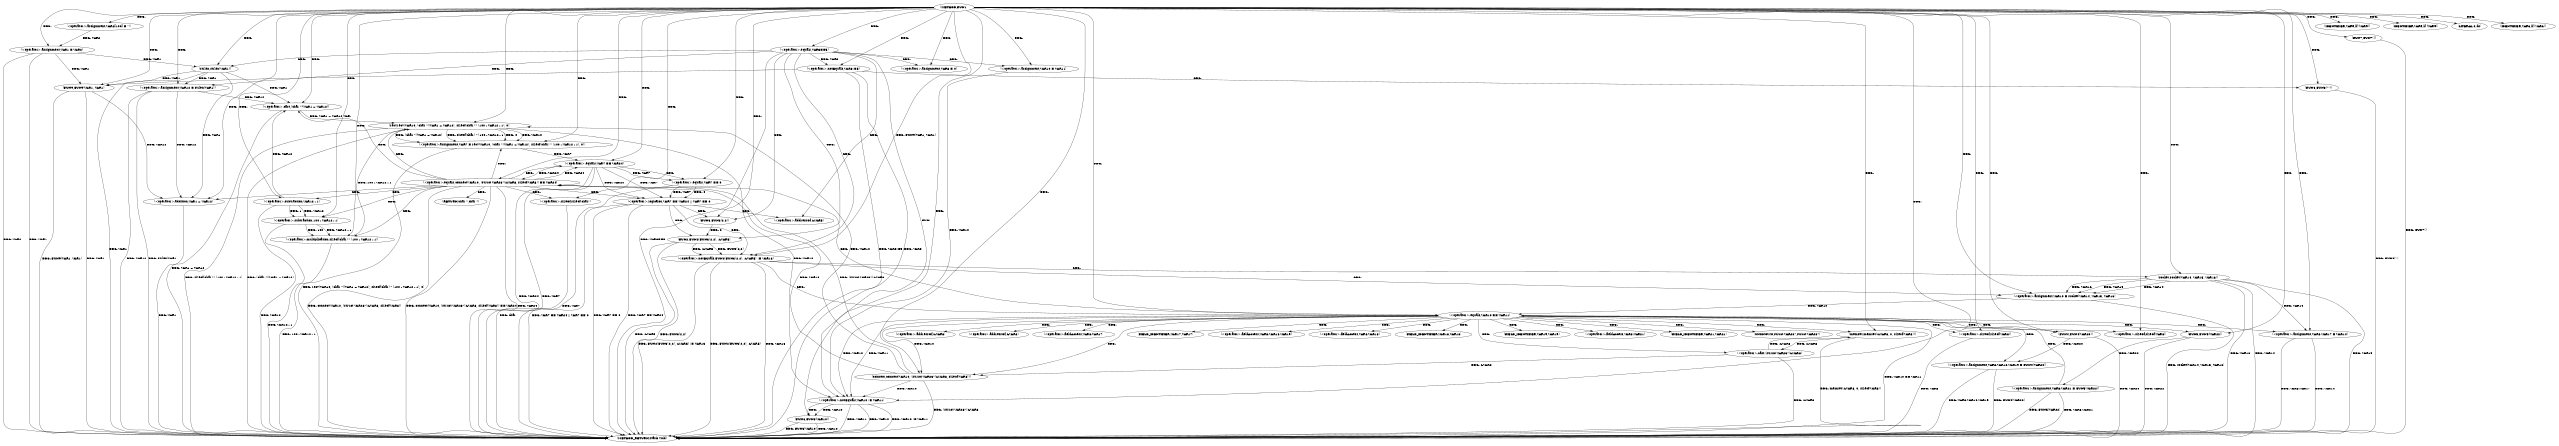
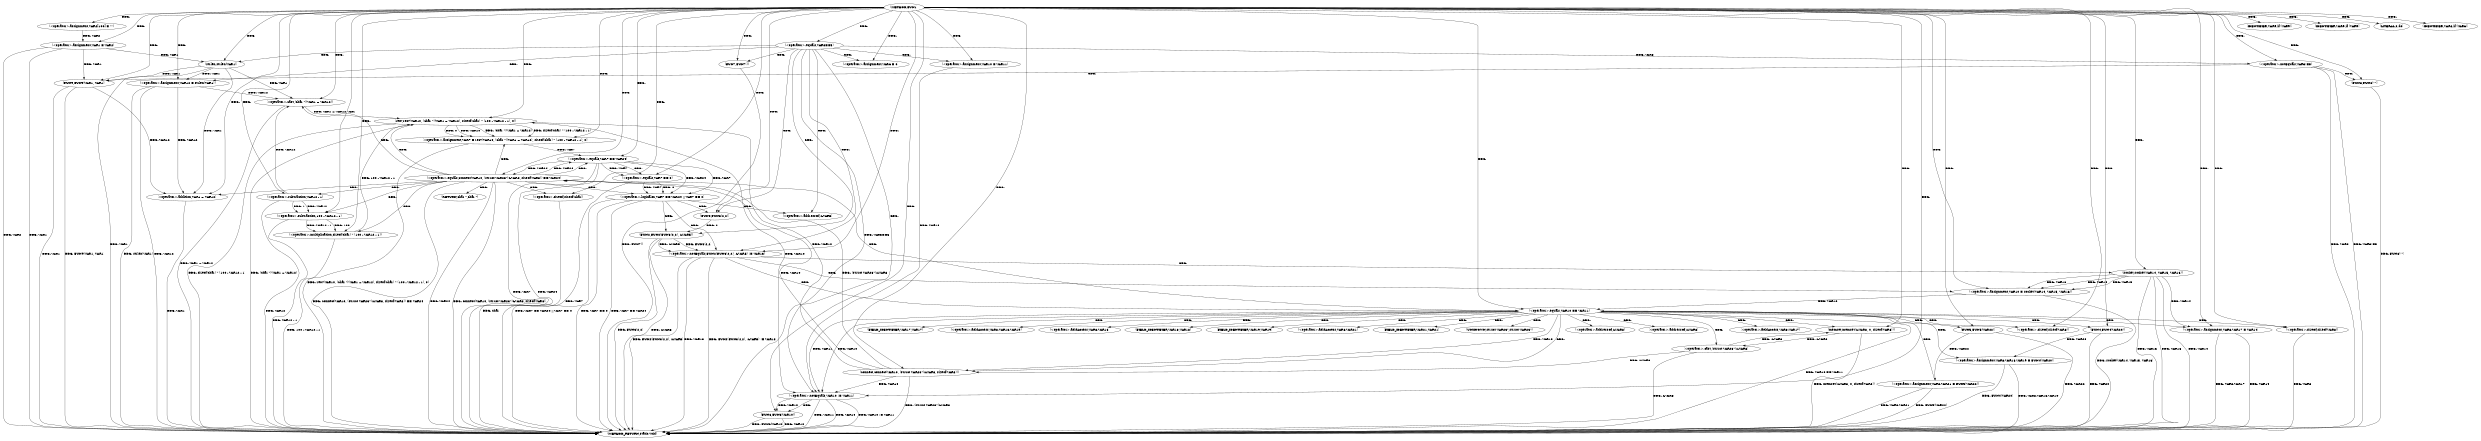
none -> (772, 54)
(916, 135) -> (895, 131)
(927, 221) -> (895, 216)
